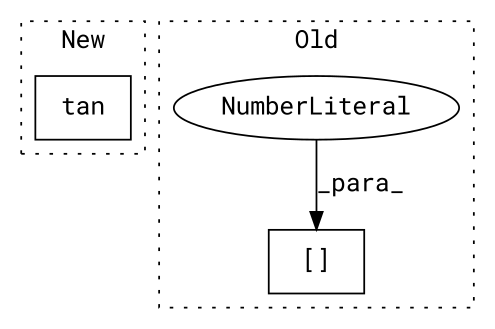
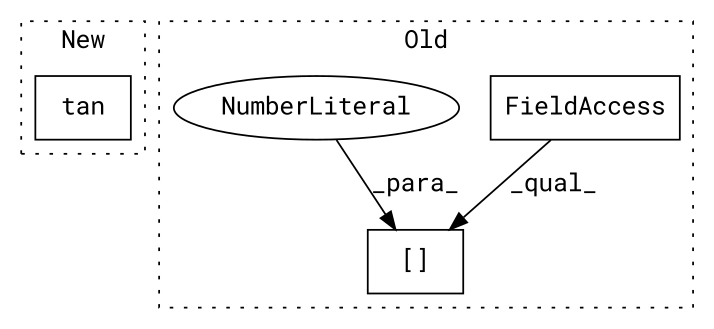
none -> (585, 108)
